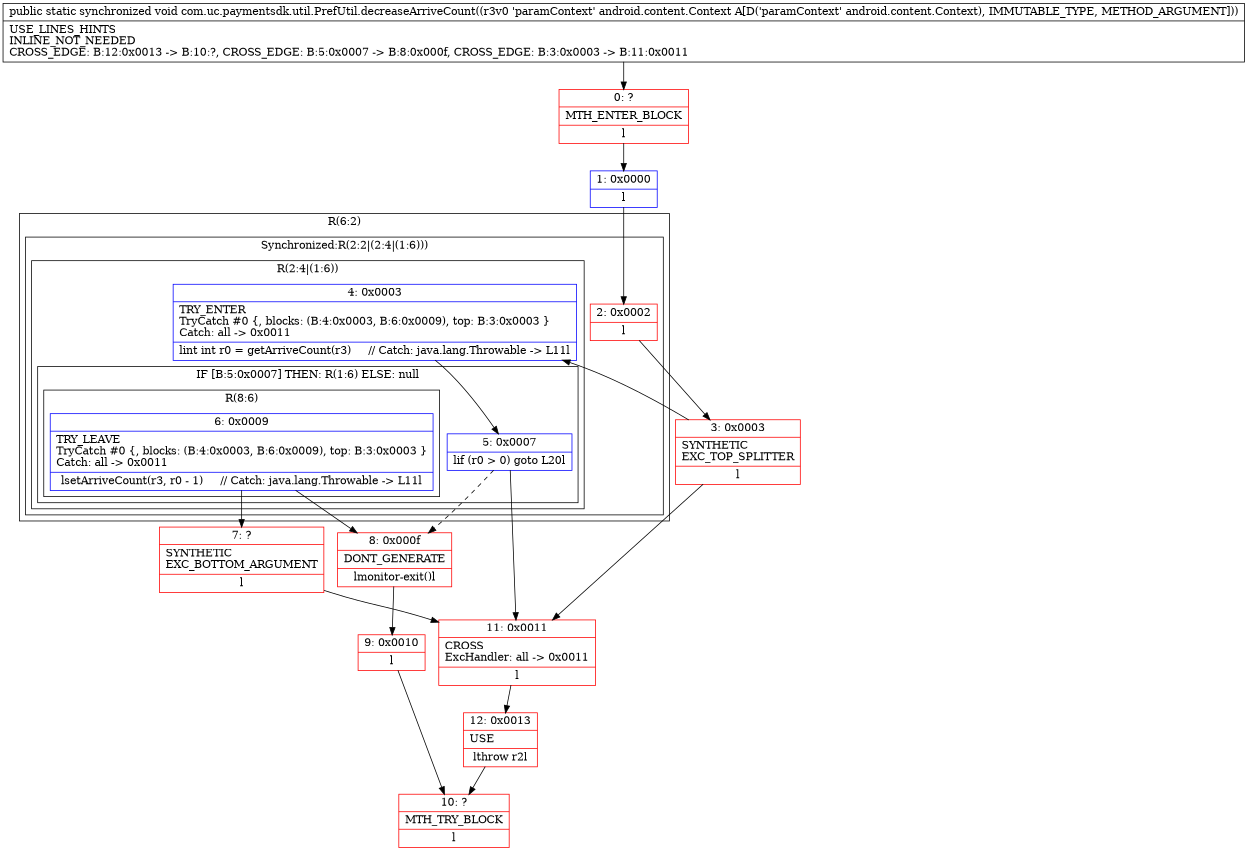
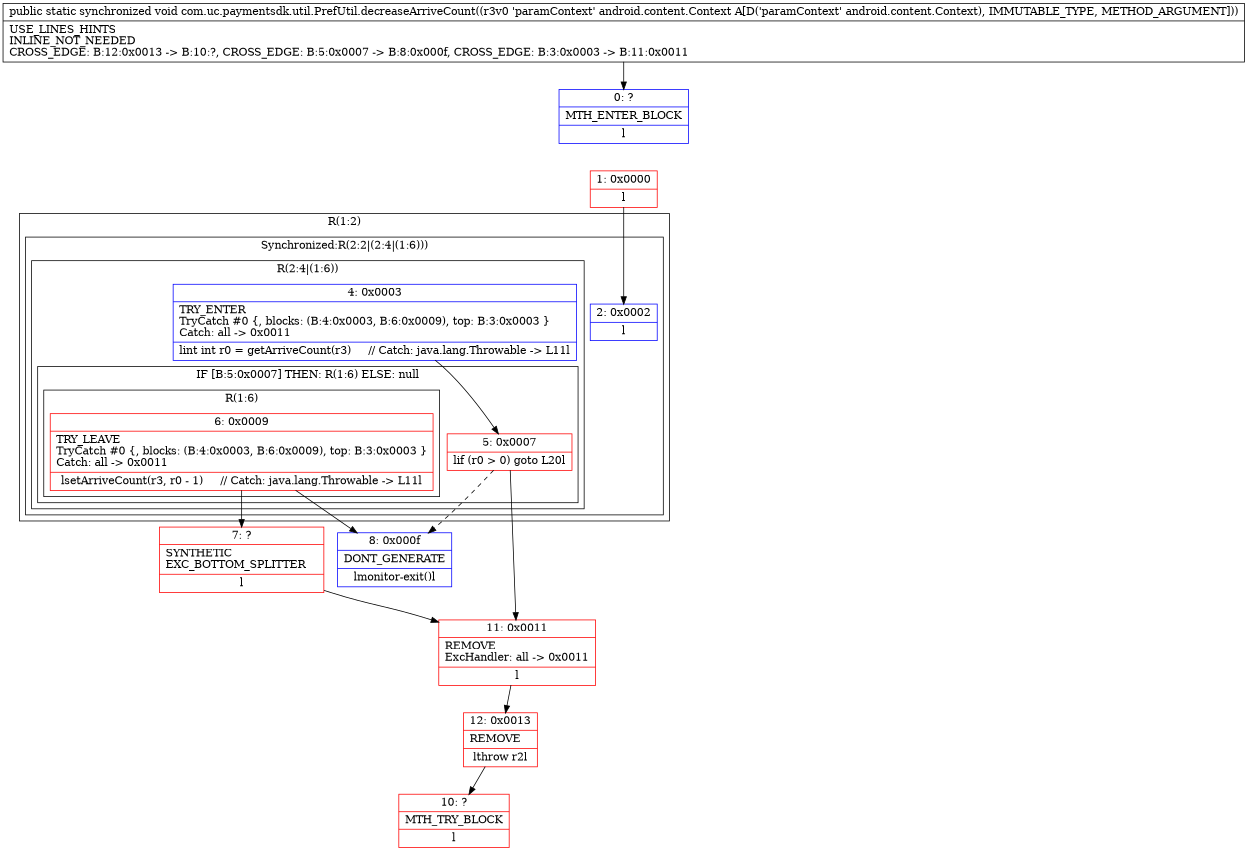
(624, 116) -> (624, 116)
(624, 153) -> none
(624, 189) -> (624, 189)
(344, 222) -> (344, 222)
(624, 322) -> (624, 322)
(242, 399) -> (242, 399)
(242, 452) -> (242, 452)
(510, 452) -> (510, 452)
(738, 452) -> none
(395, 560) -> (395, 560)
(242, 565) -> (236, 565)
(465, 646) -> (470, 646)
(392, 653) -> none
(482, 739) -> (495, 739)
